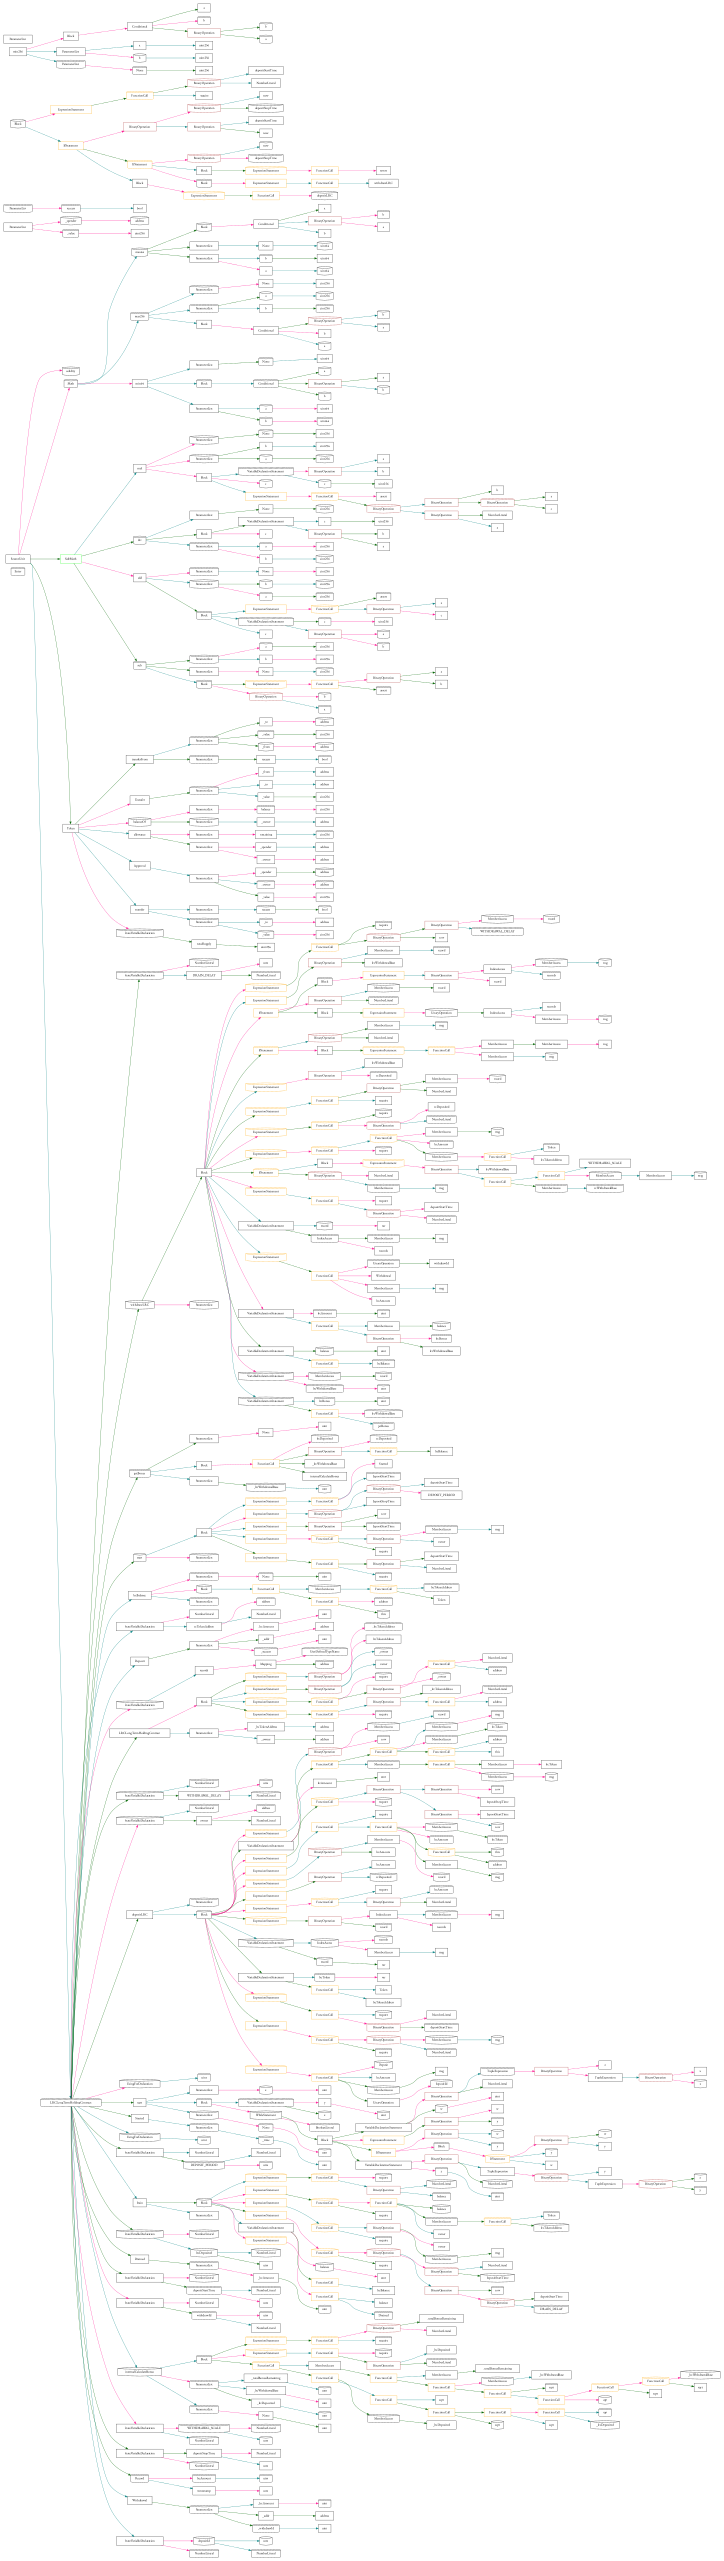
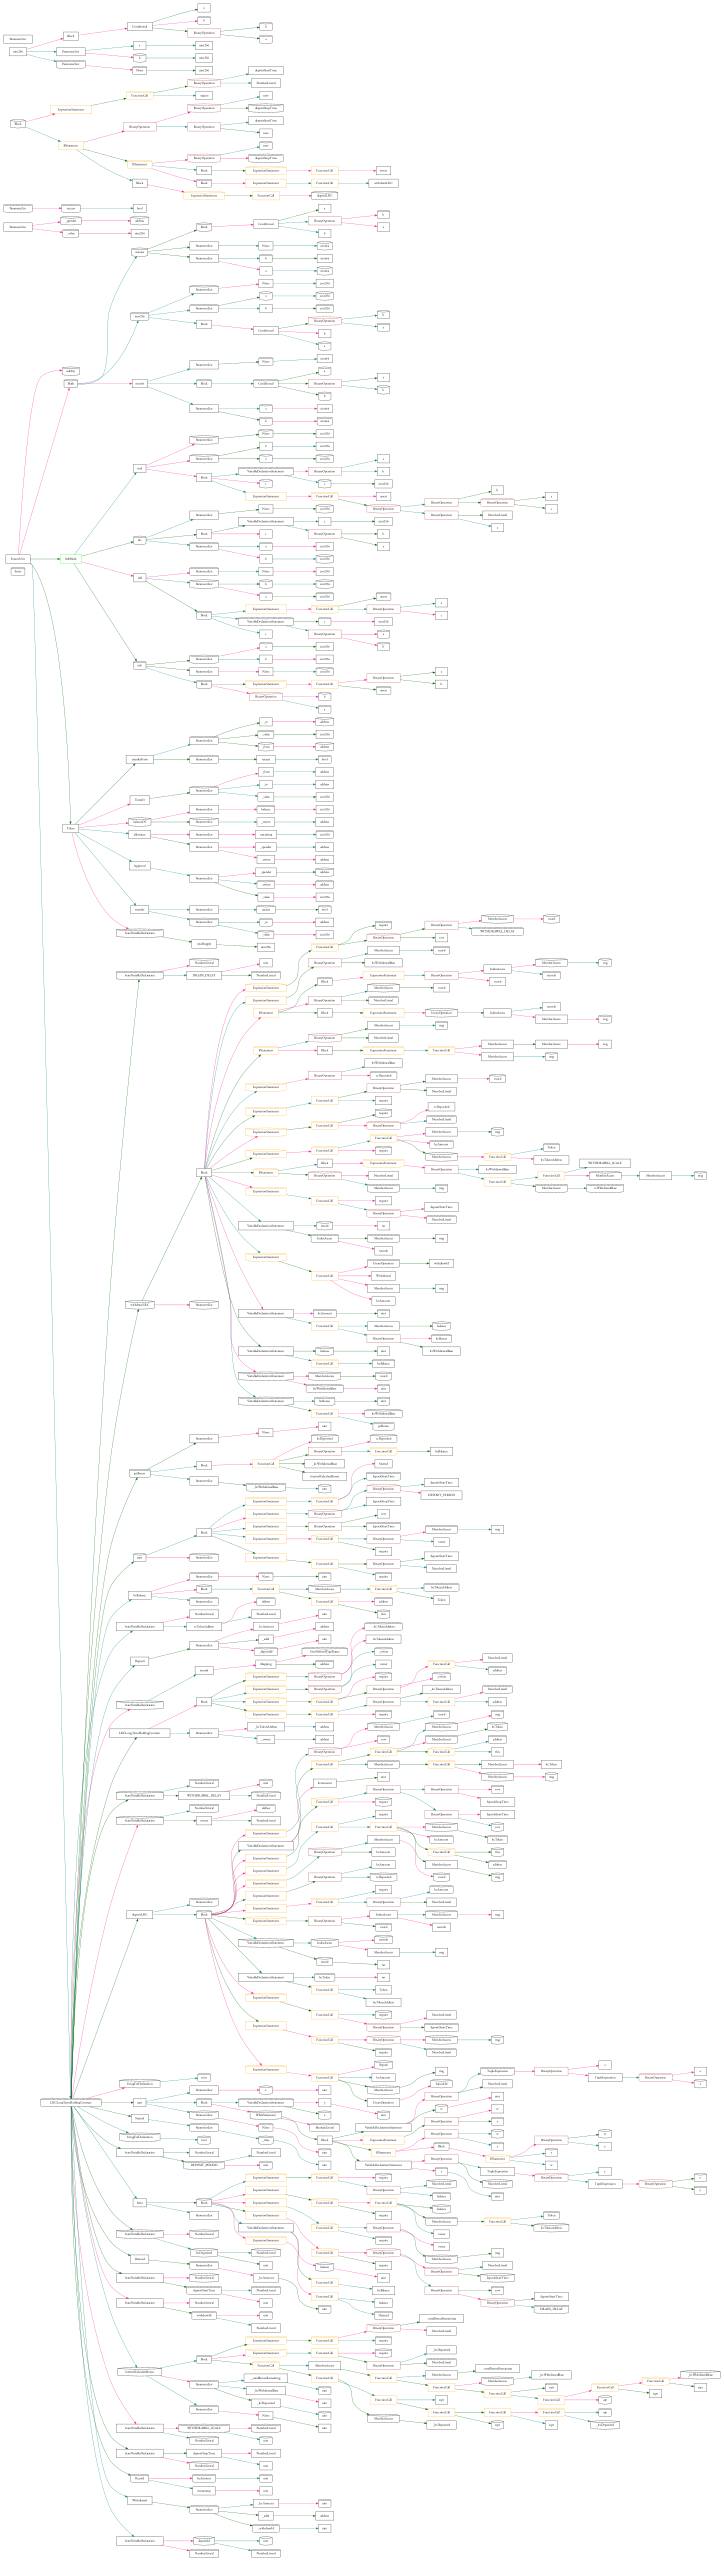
(266, 1652) -> (266, 1652)
